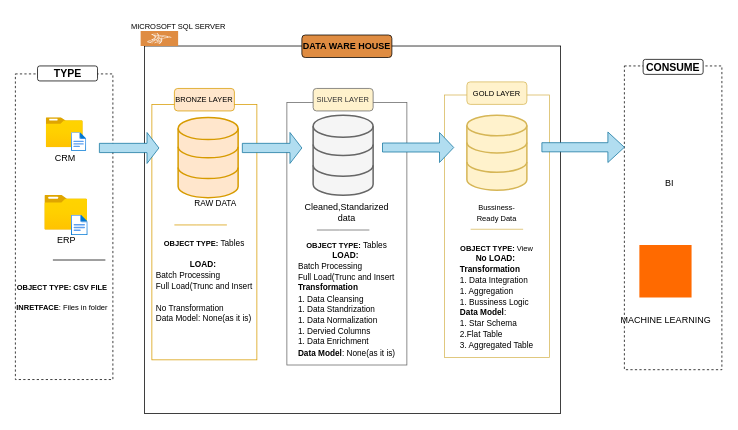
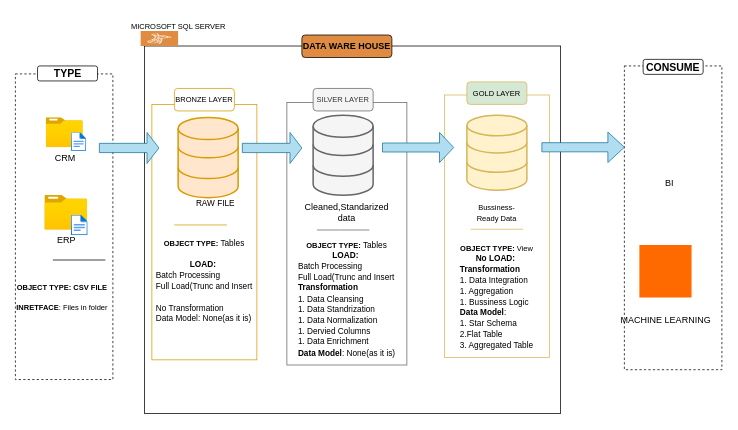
(497, 93) -> (497, 93)
(204, 100) -> (204, 100)
(343, 100) -> (343, 100)
(216, 204) -> (216, 204)
